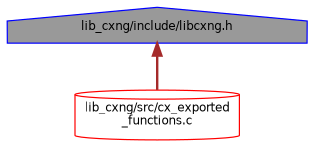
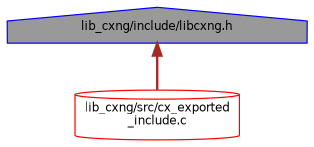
(157, 115) -> (157, 115)
